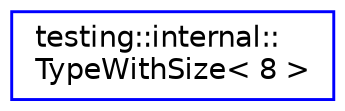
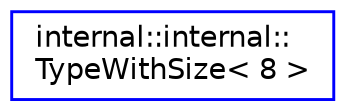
(173, 56) -> (173, 56)
